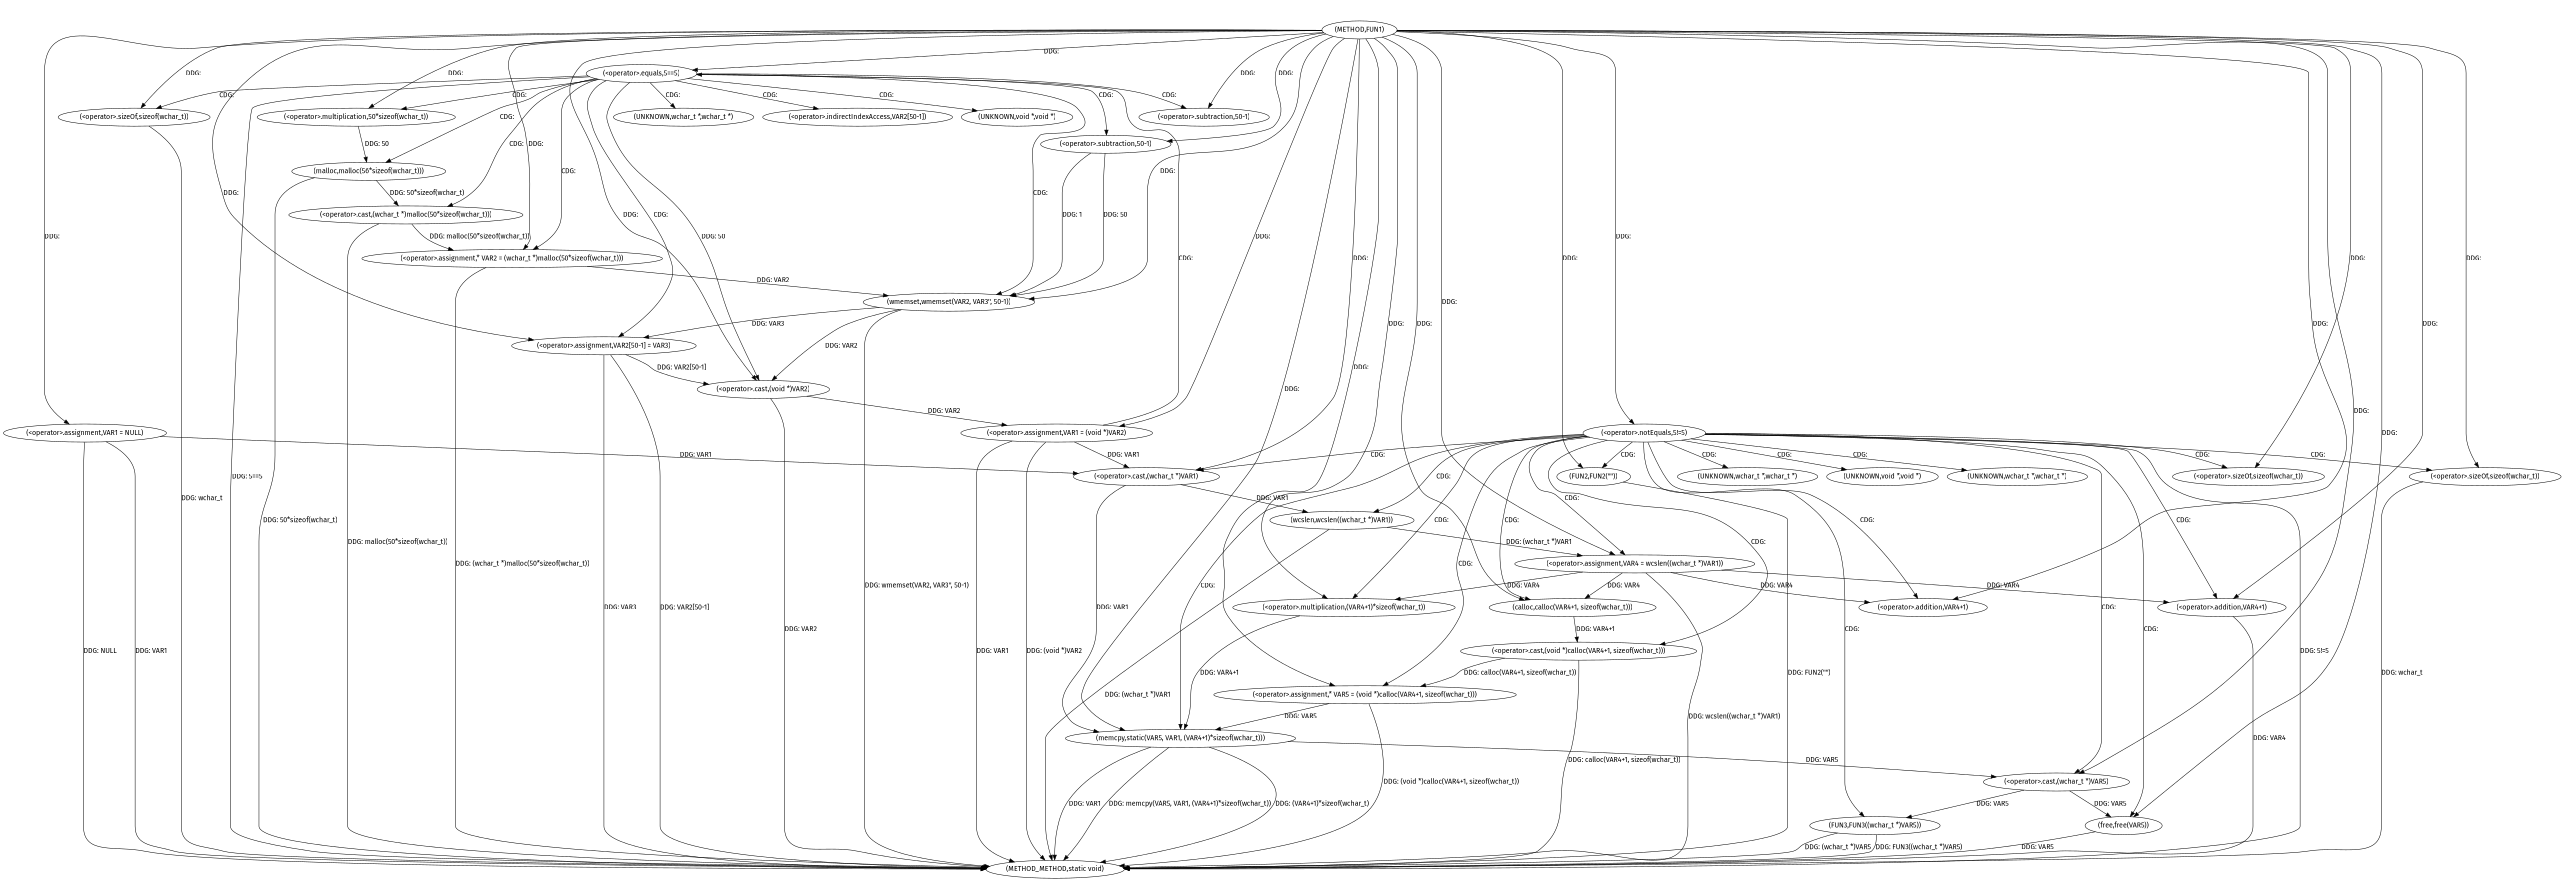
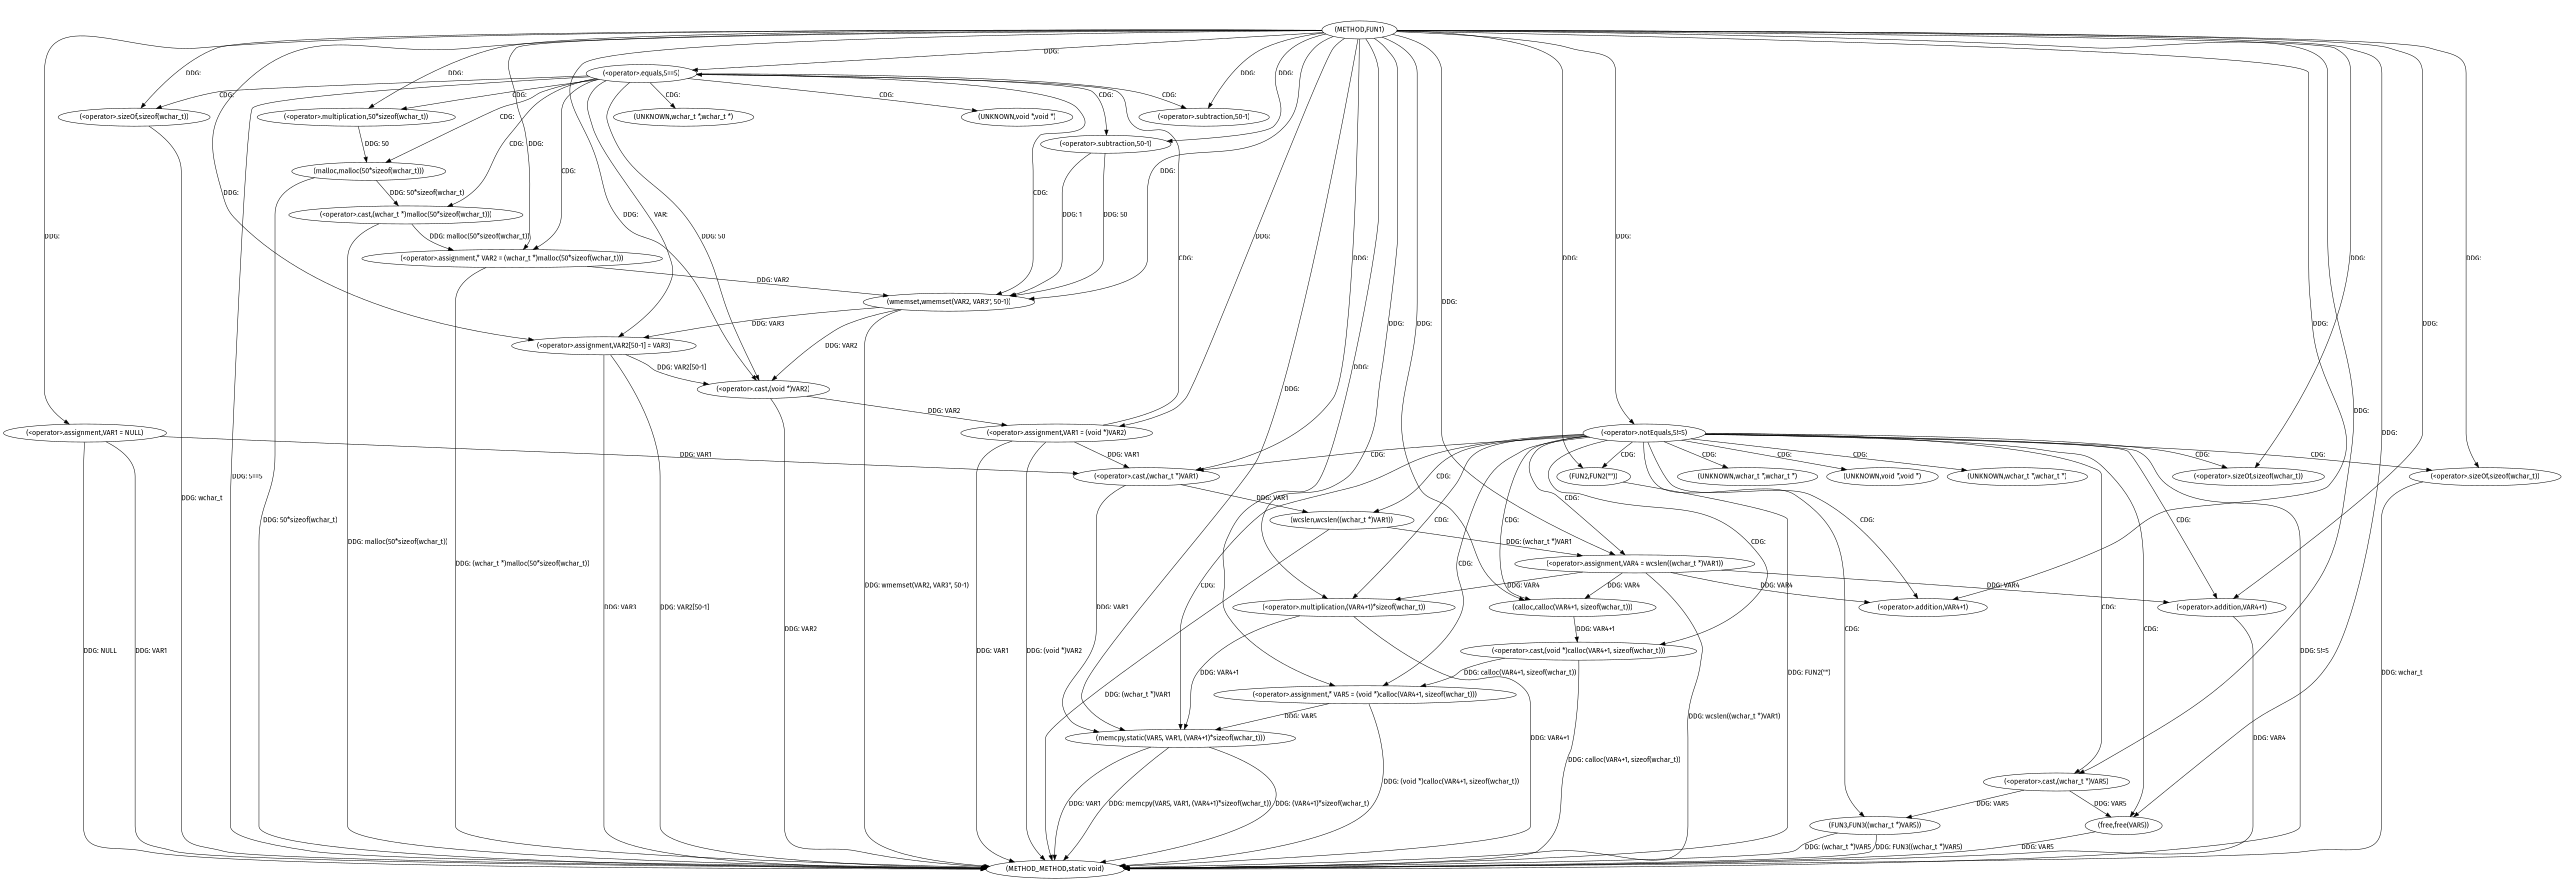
(858, 117) -> none
(369, 171) -> (369, 171)
(662, 215) -> (662, 215)
(1640, 754) -> none
none -> (1494, 838)
